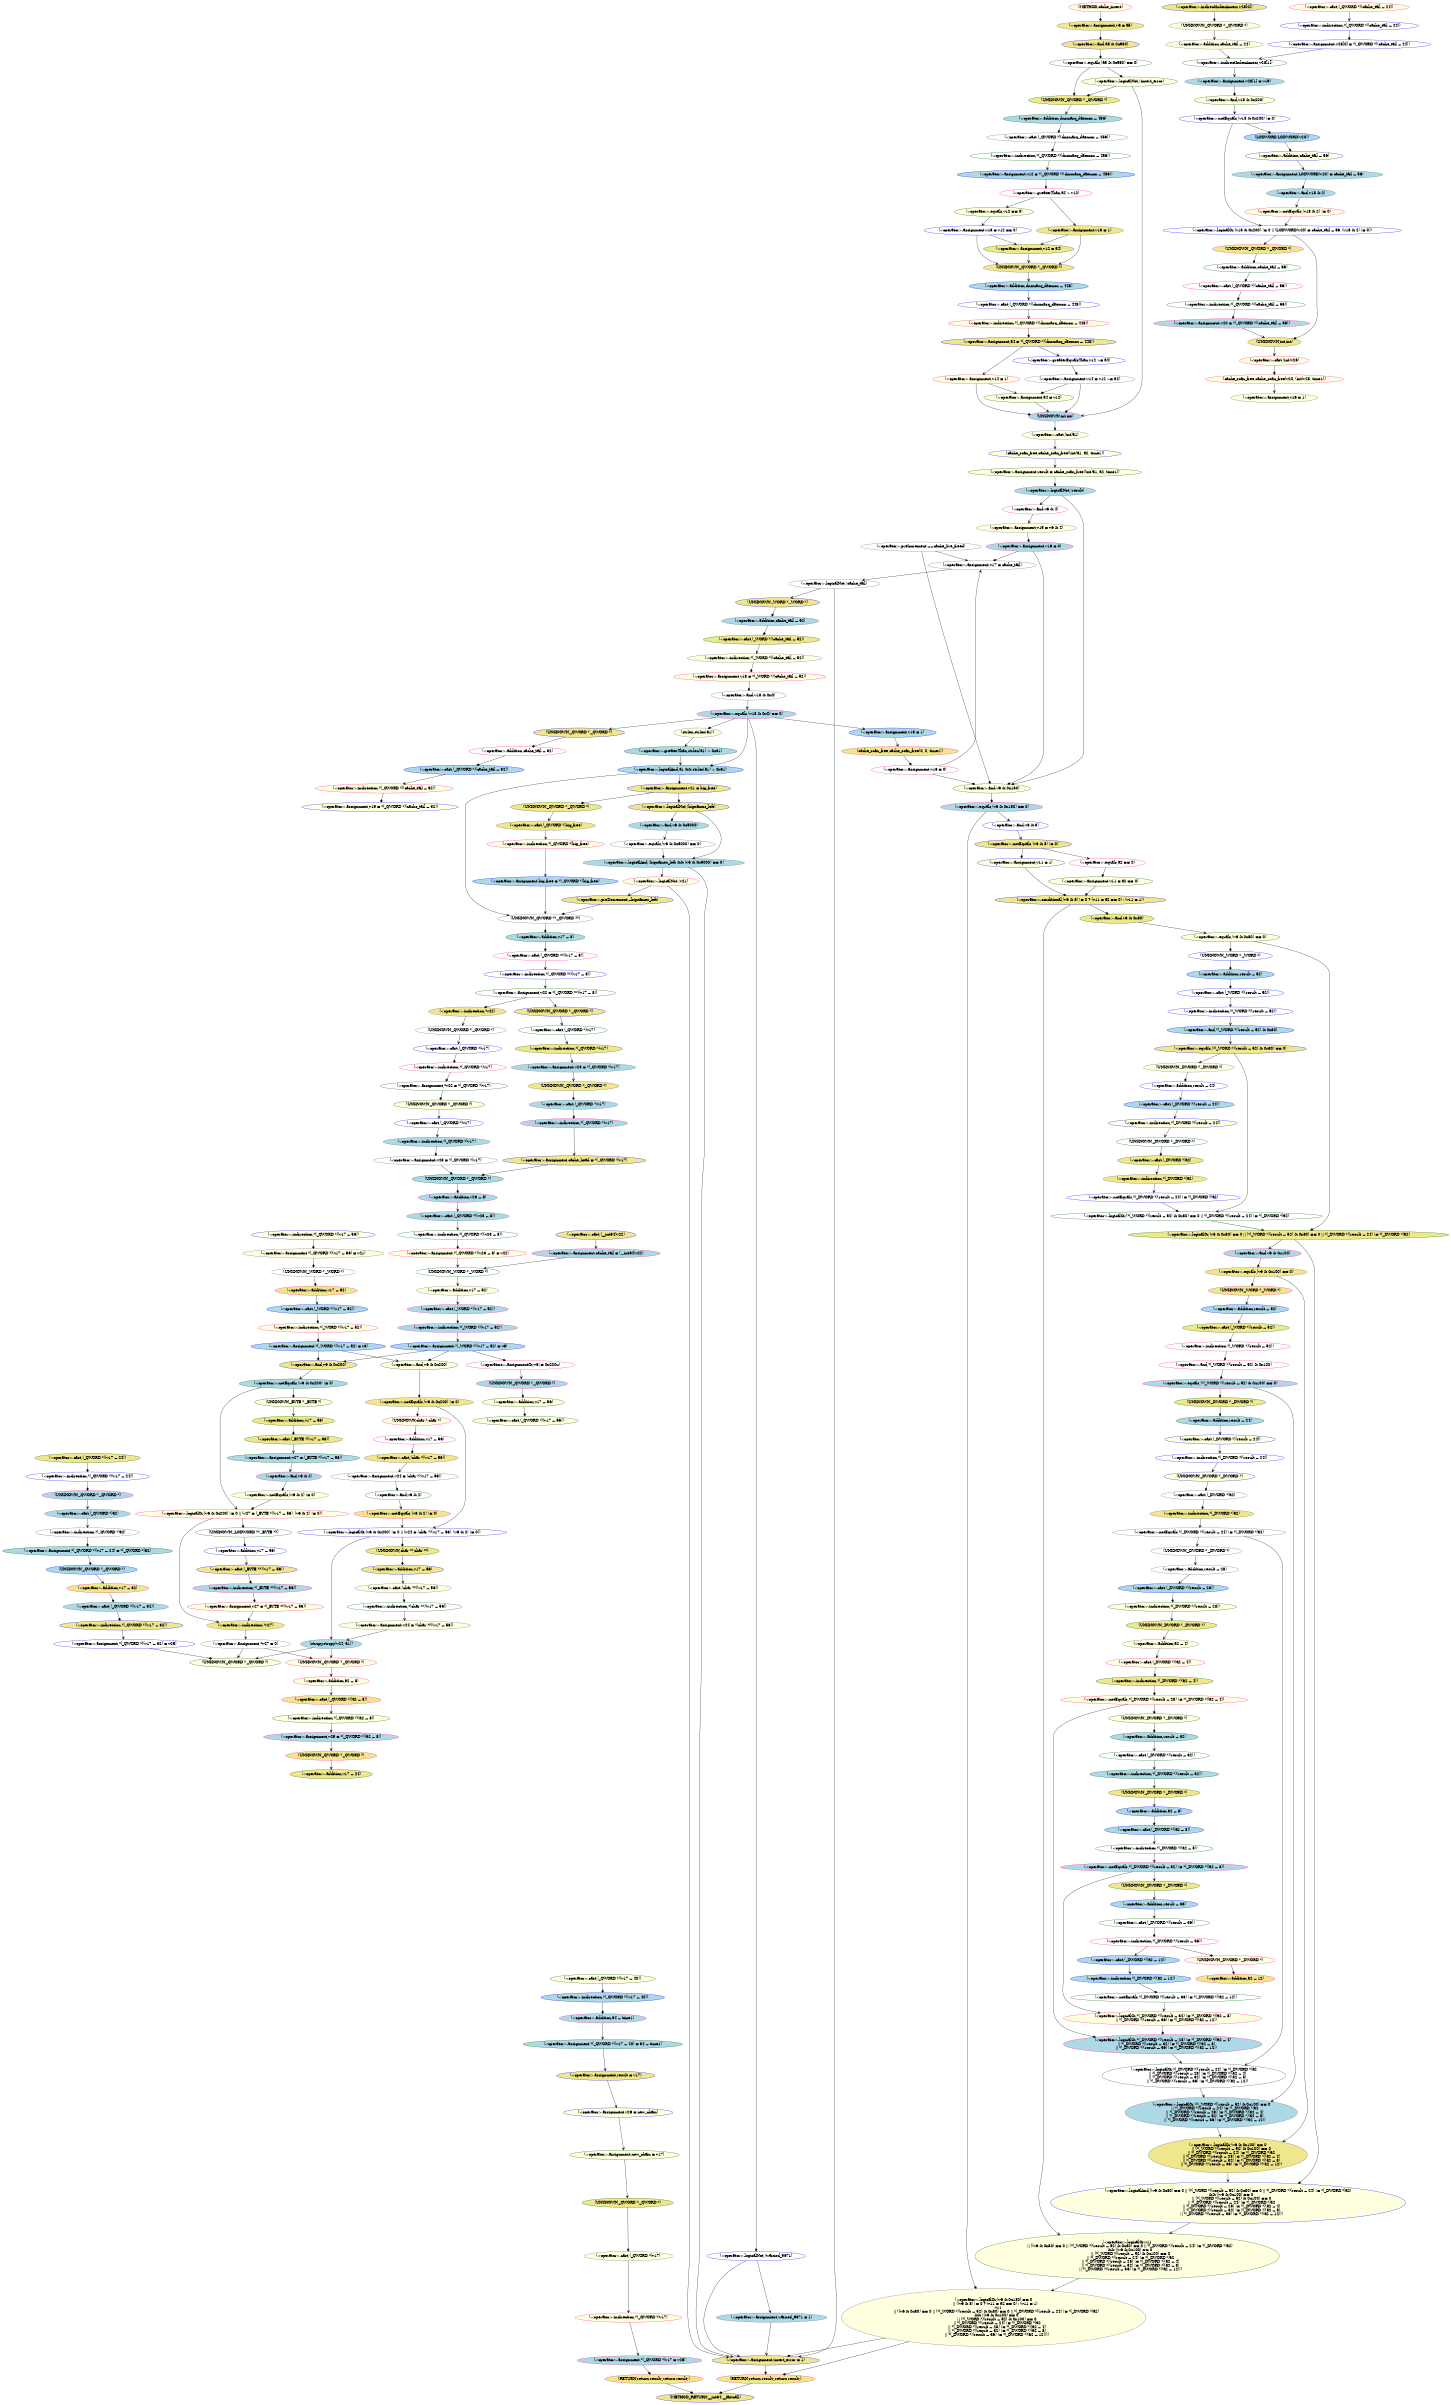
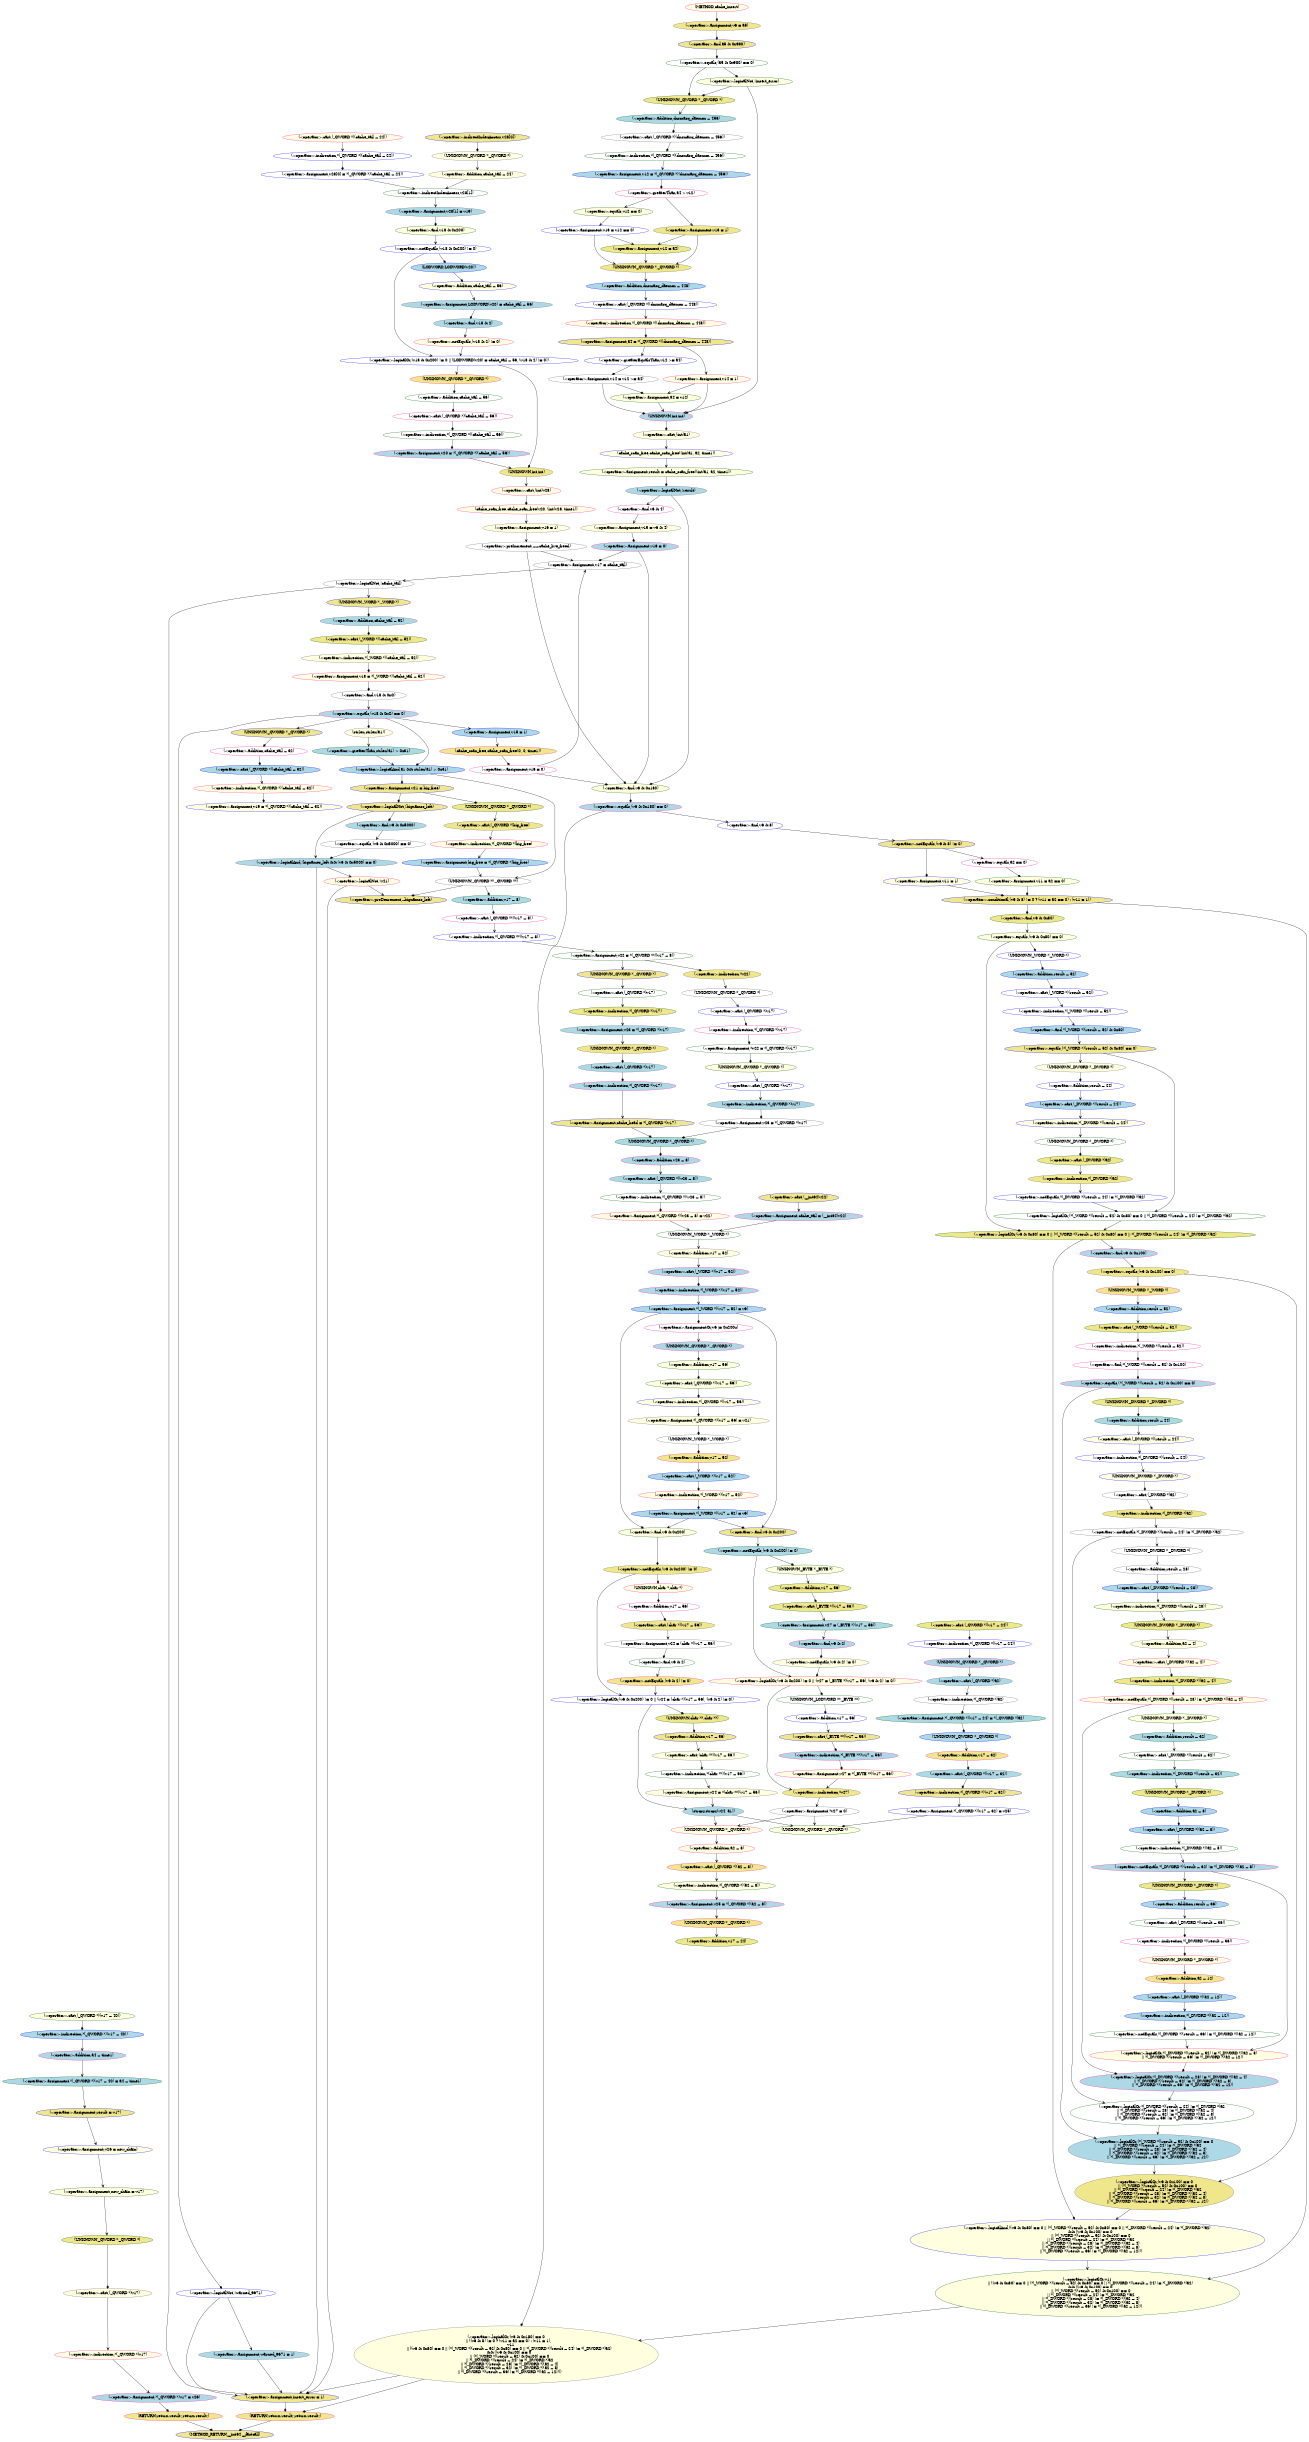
none -> (526, 536)
(583, 909) -> (439, 890)
none -> (699, 1391)
(1142, 1950) -> (1185, 1987)
(603, 2006) -> (82, 2044)
